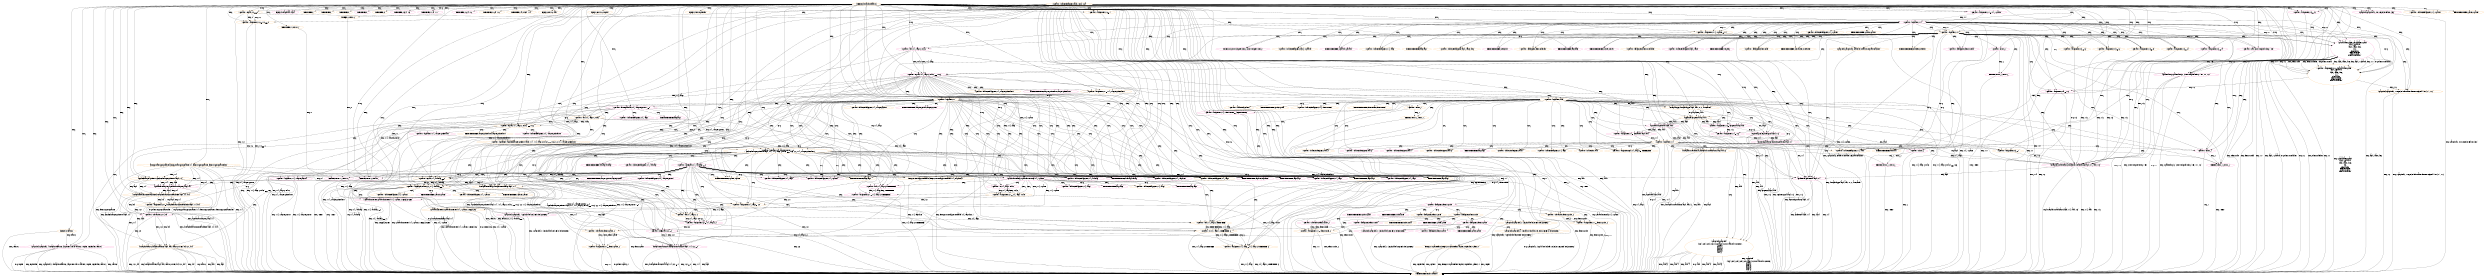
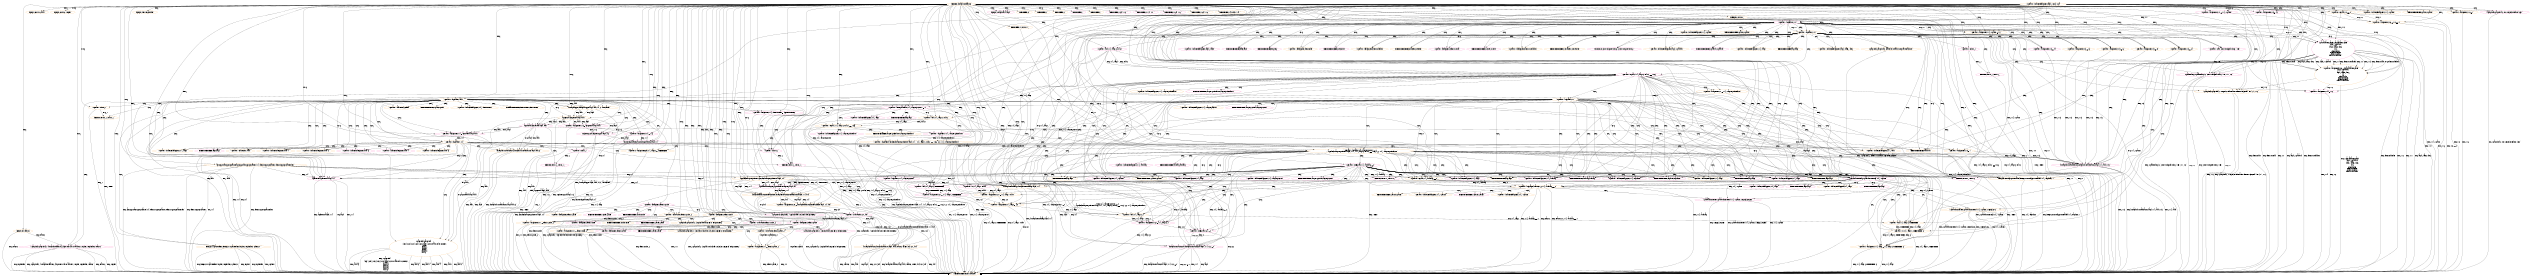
none -> (1769, 141)
